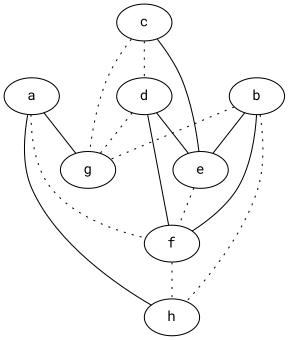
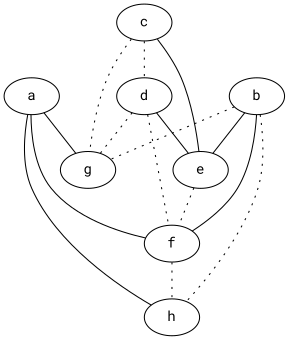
(158, 170) -> (158, 170)
(62, 199) -> (62, 199)
